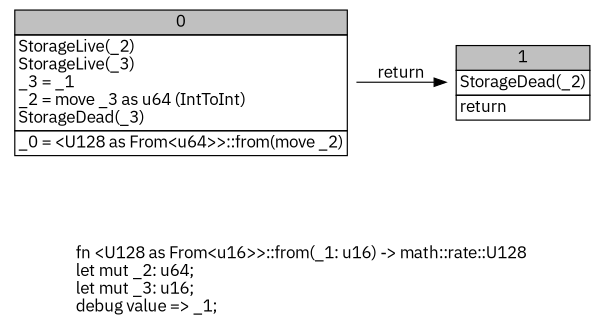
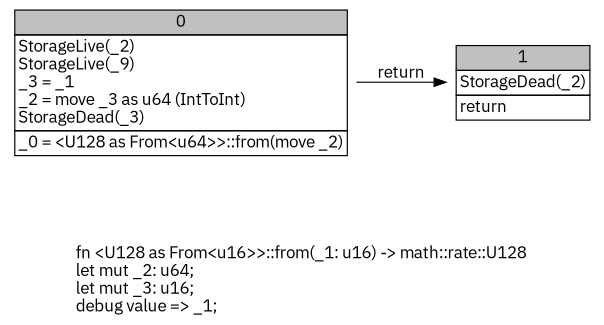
(77, 64) -> (77, 64)
